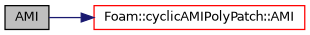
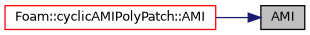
(65, 18) -> (232, 18)
